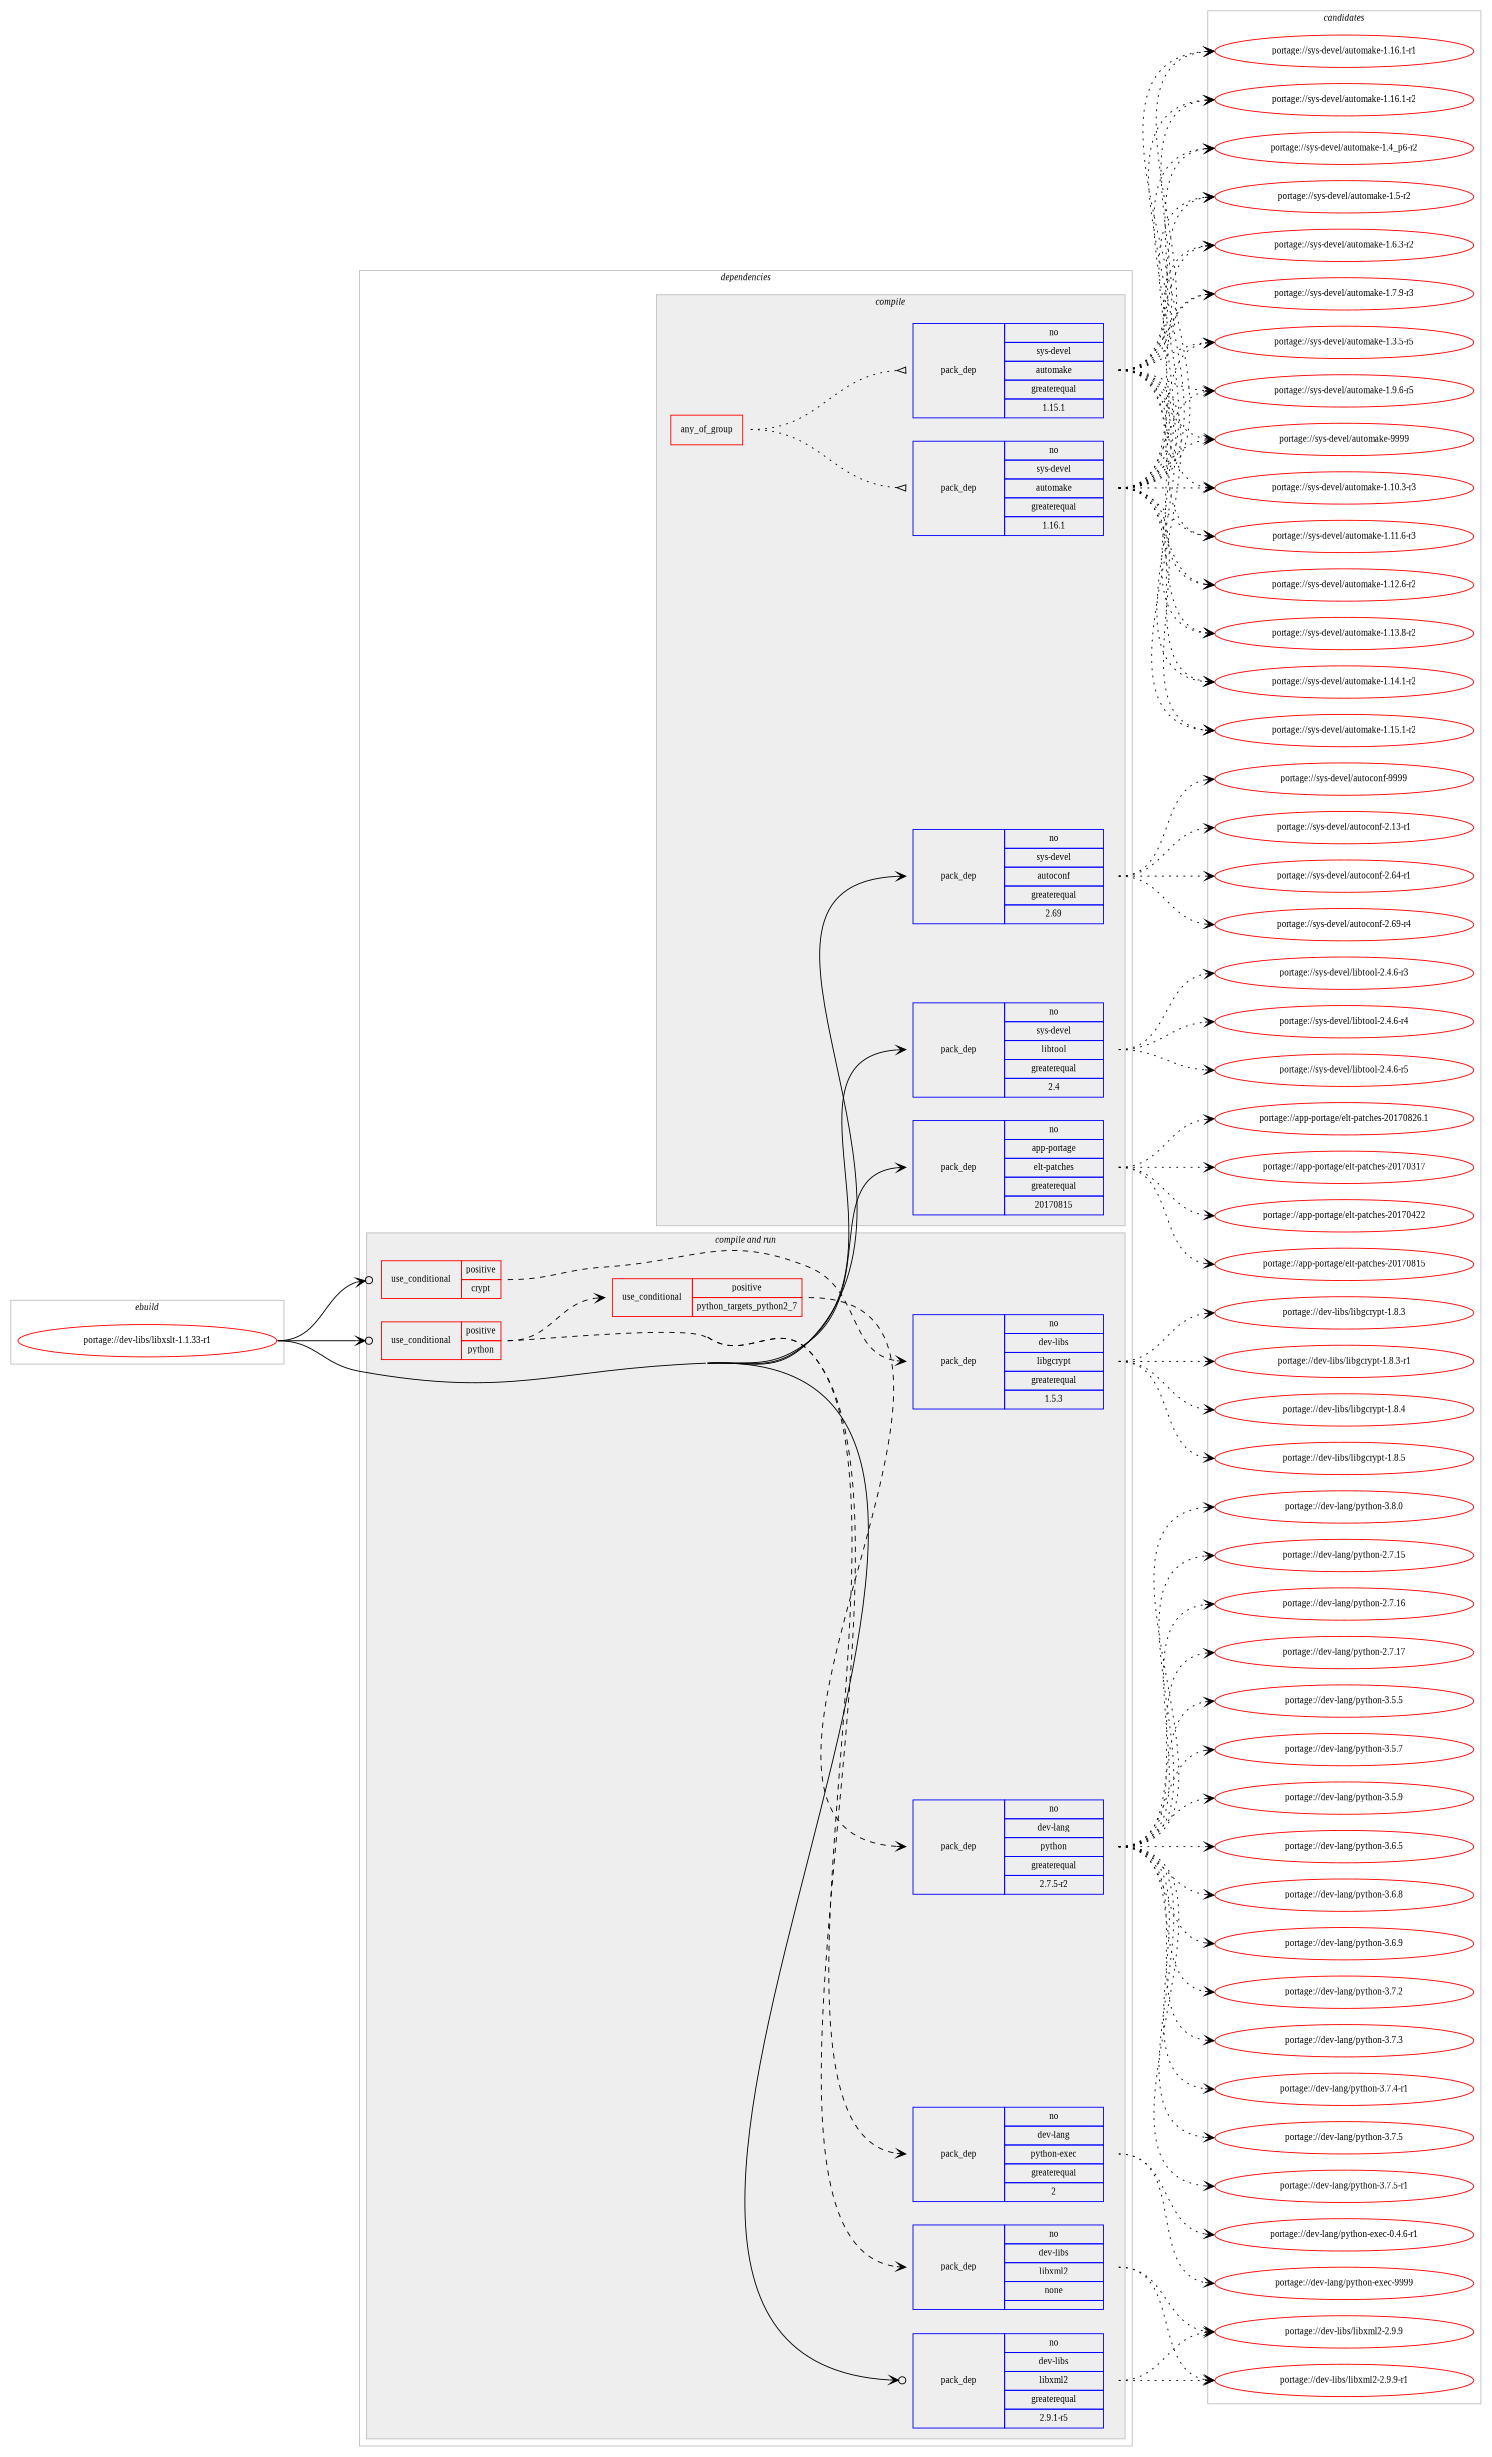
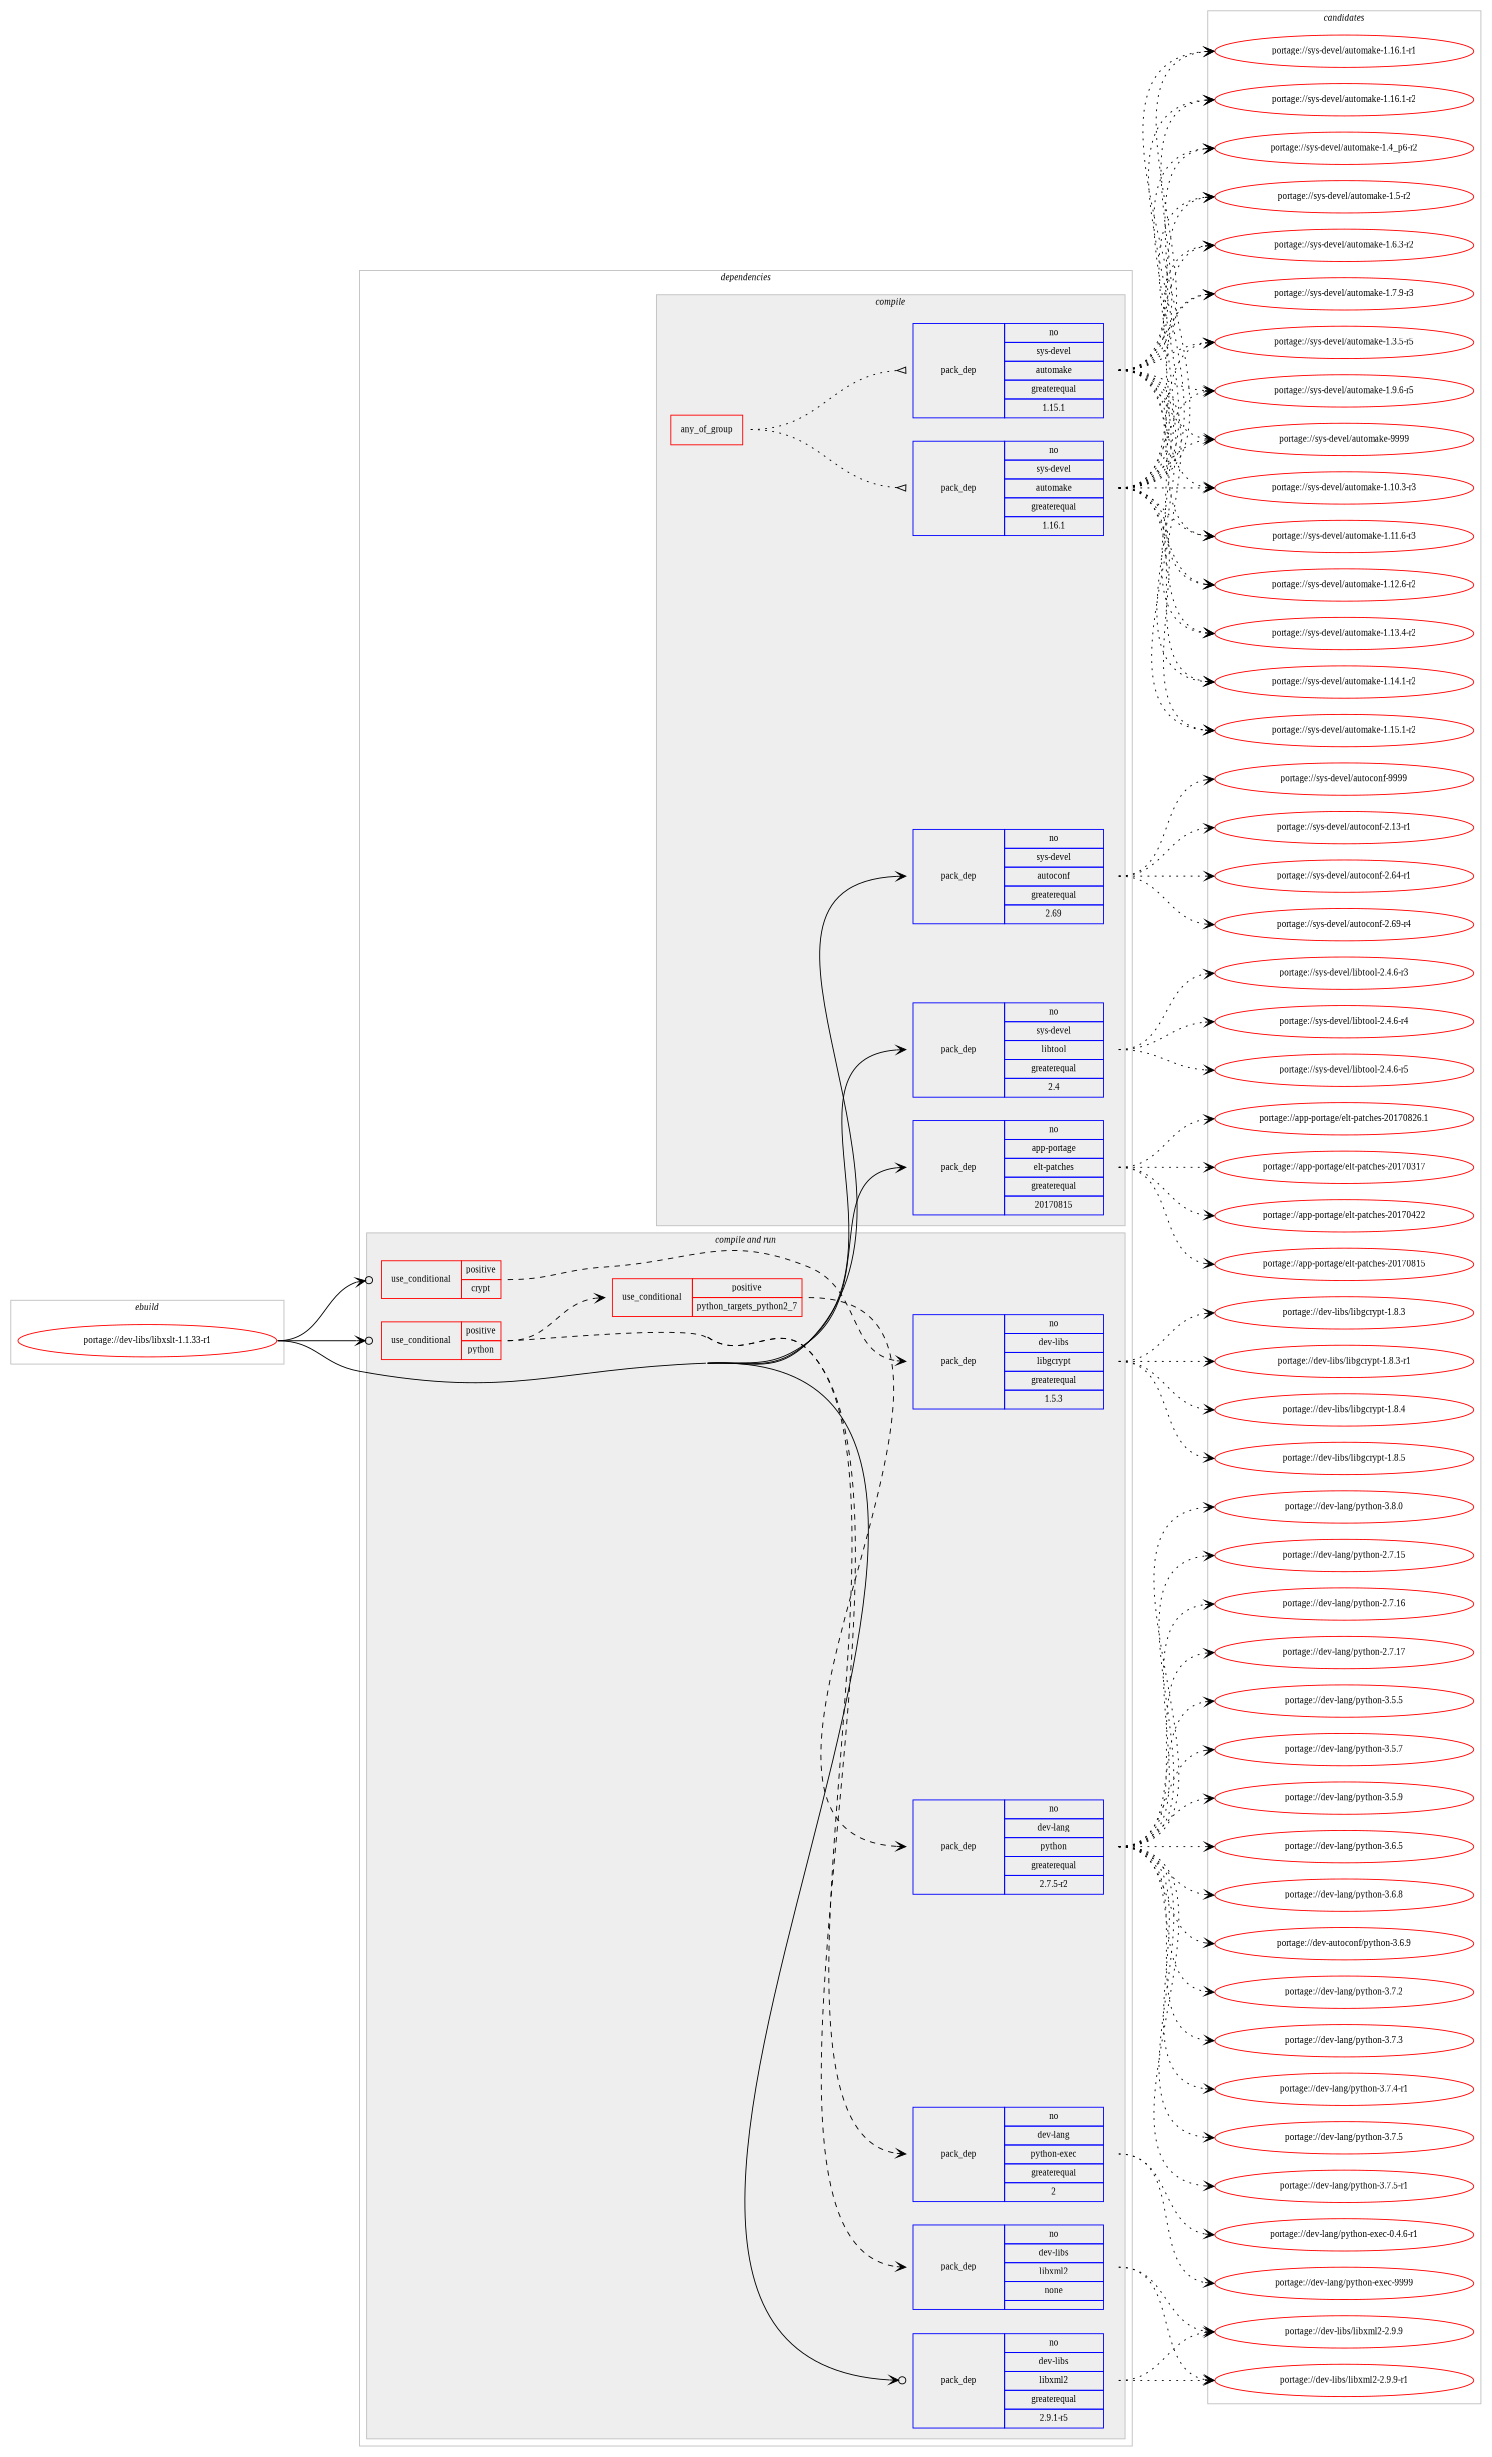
(1344, 634) -> (1344, 634)
(1344, 1944) -> (1344, 1944)
